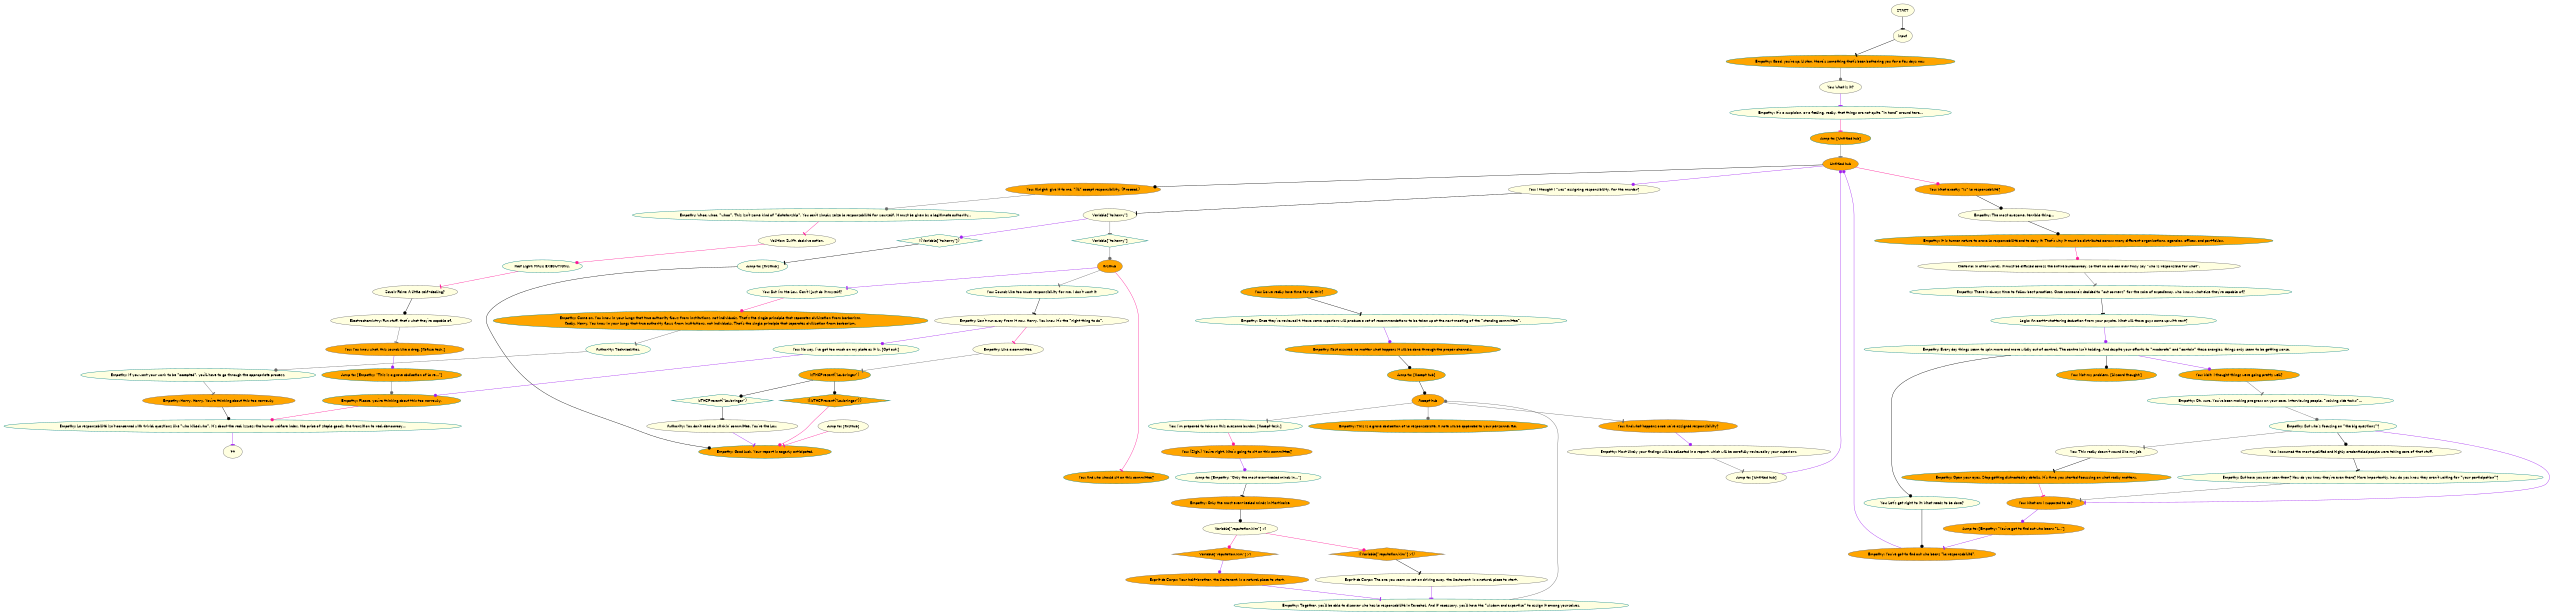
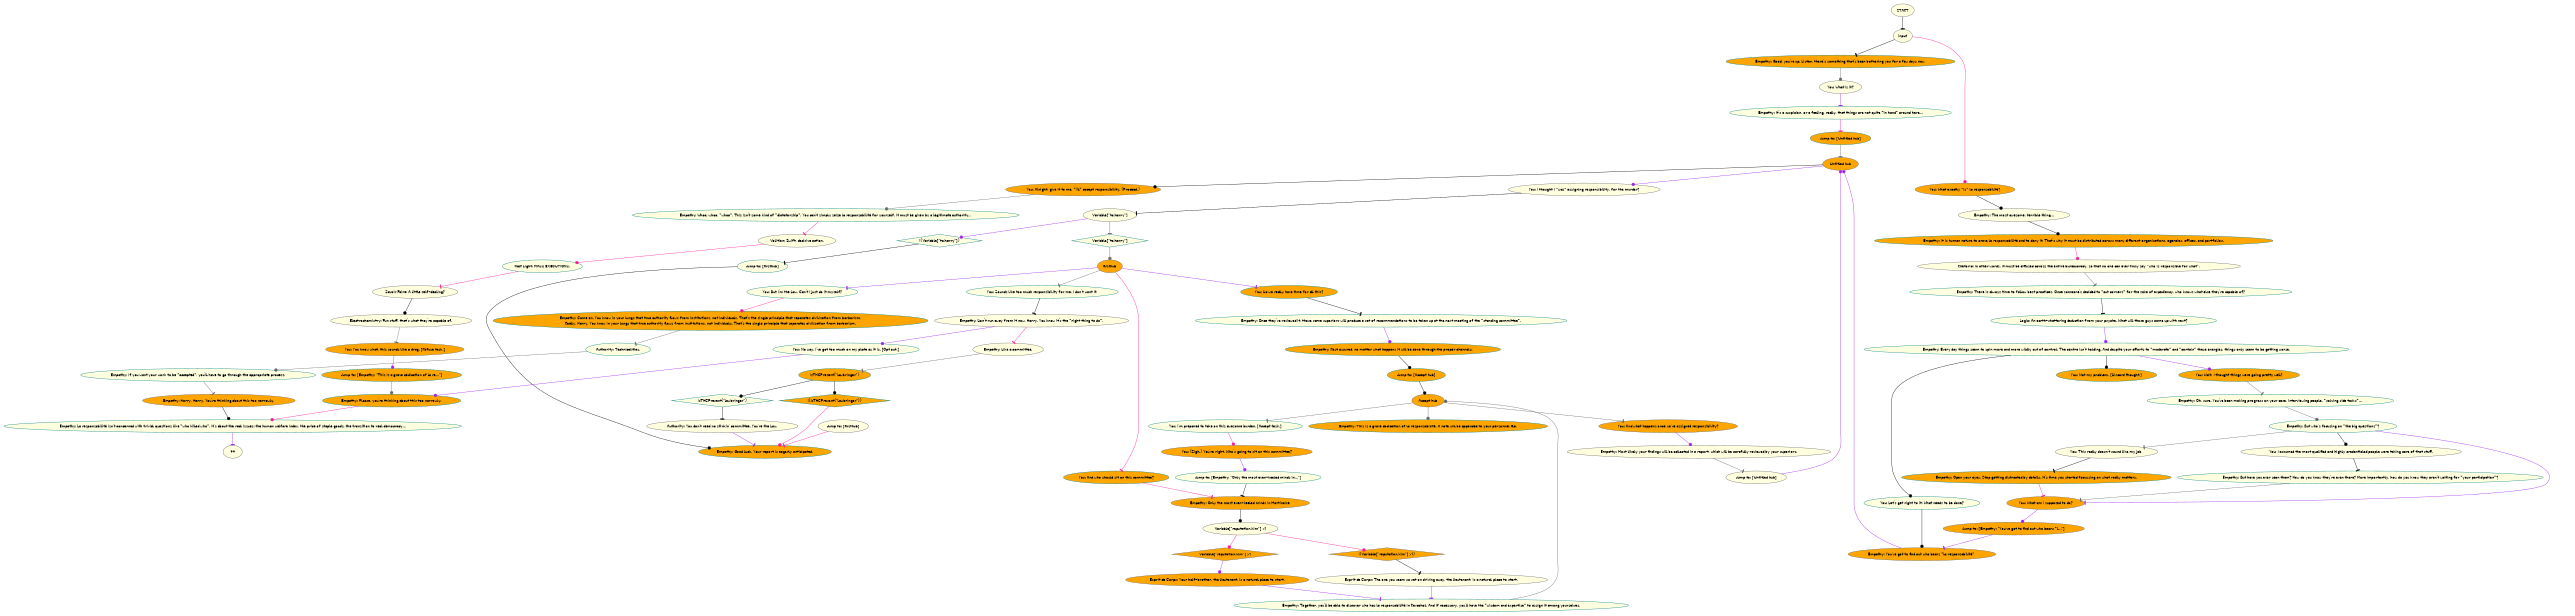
(1896, 175) -> (1965, 91)
none -> (1188, 278)
none -> (1177, 490)
